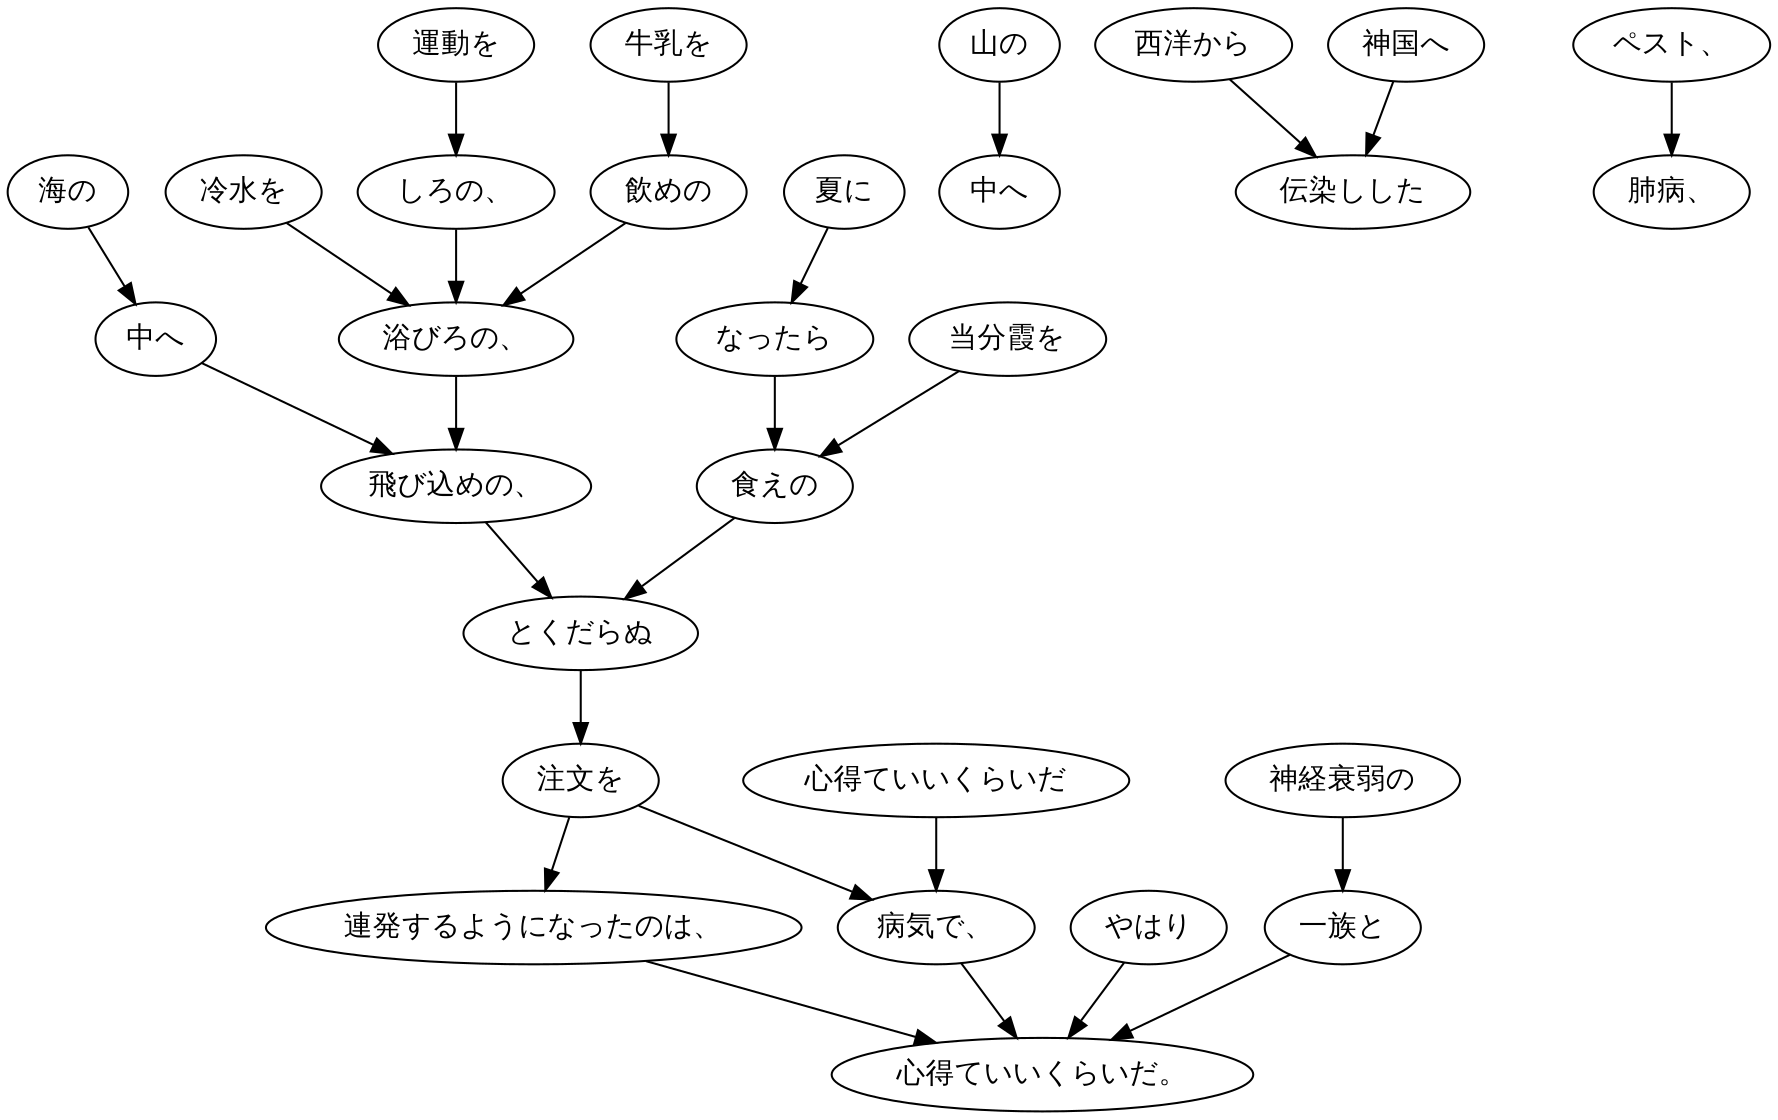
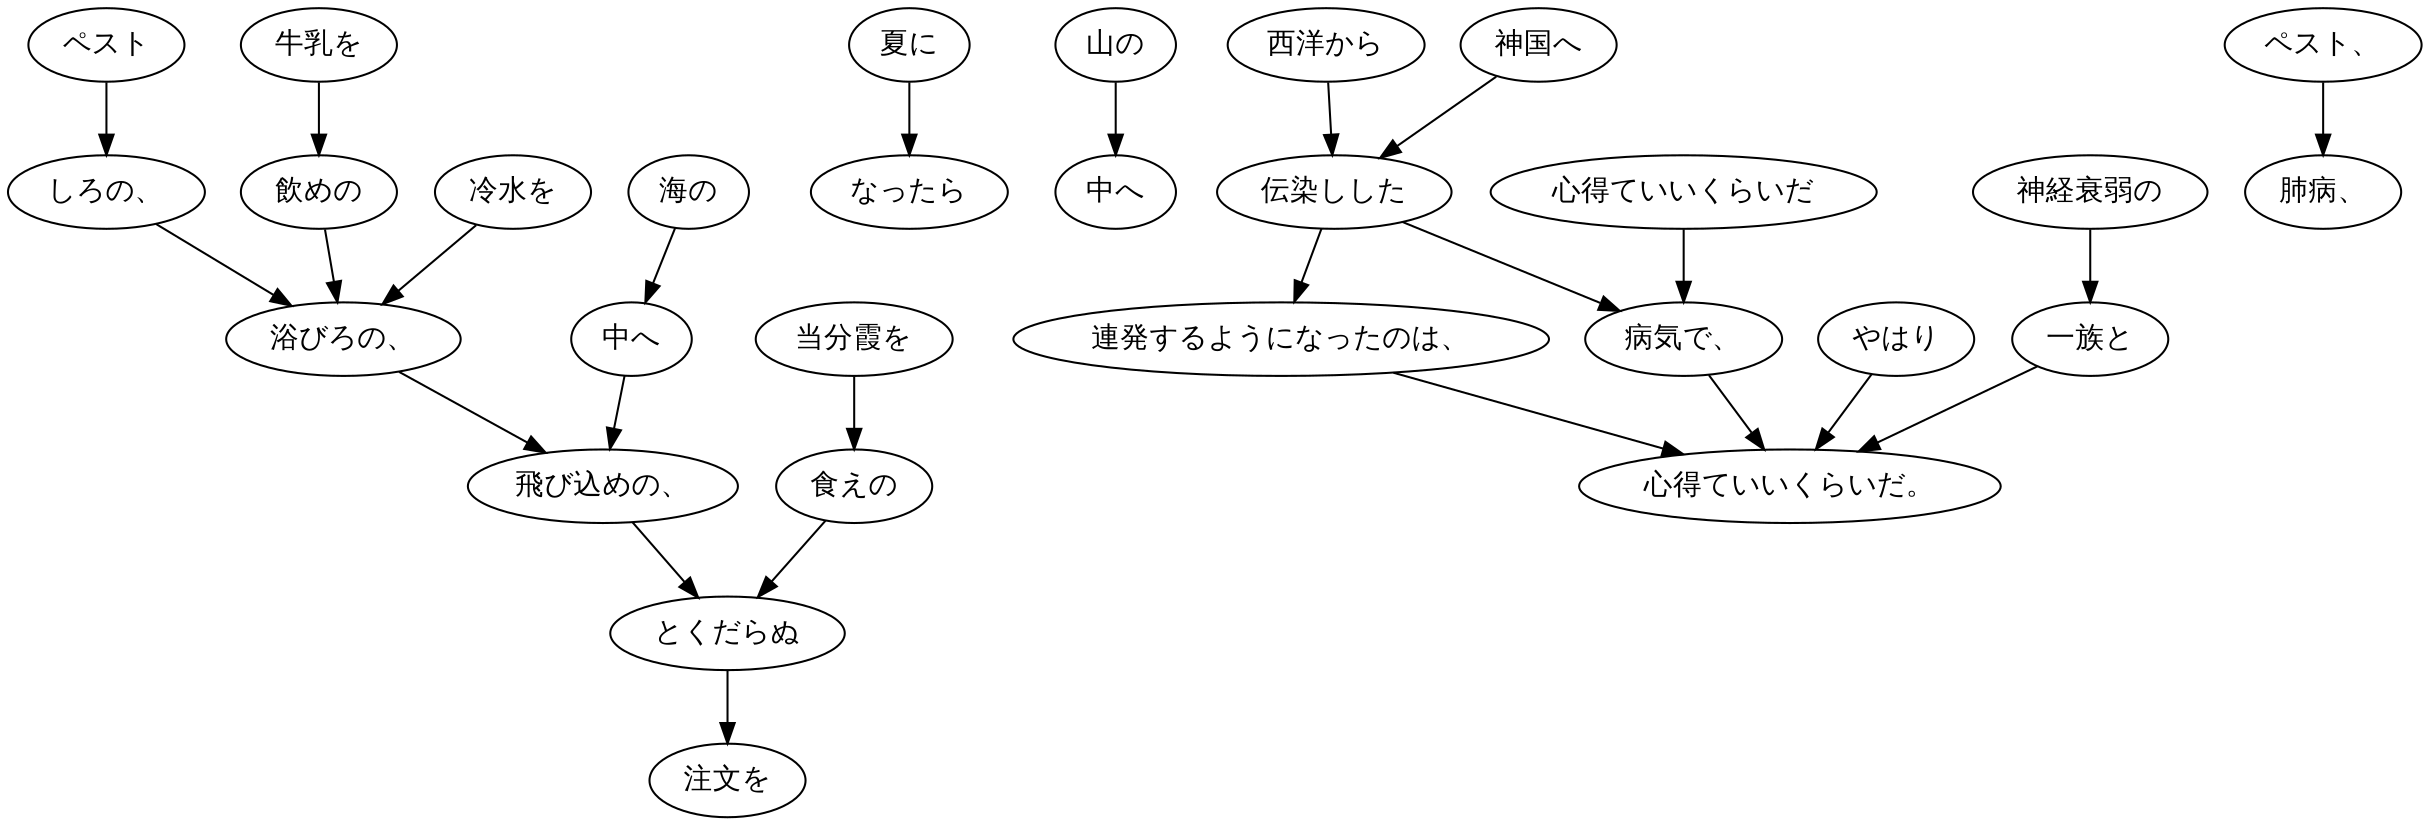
(456, 45) -> (106, 45)
(775, 403) -> none
(561, 844) -> (1311, 256)
(745, 849) -> (1501, 262)
